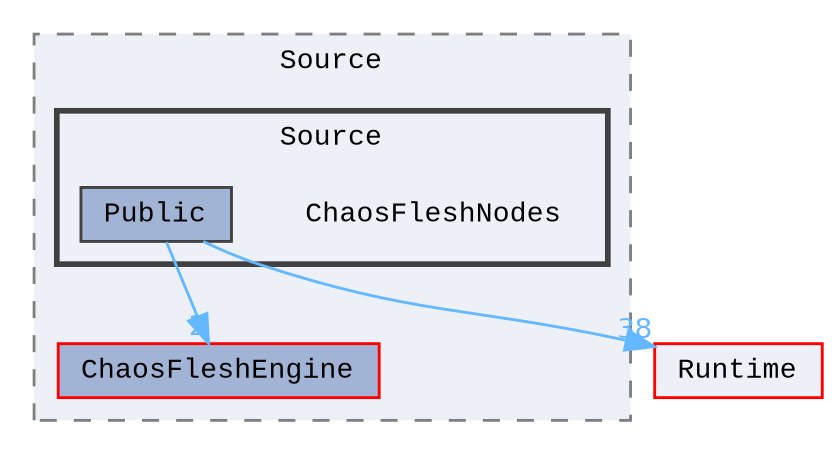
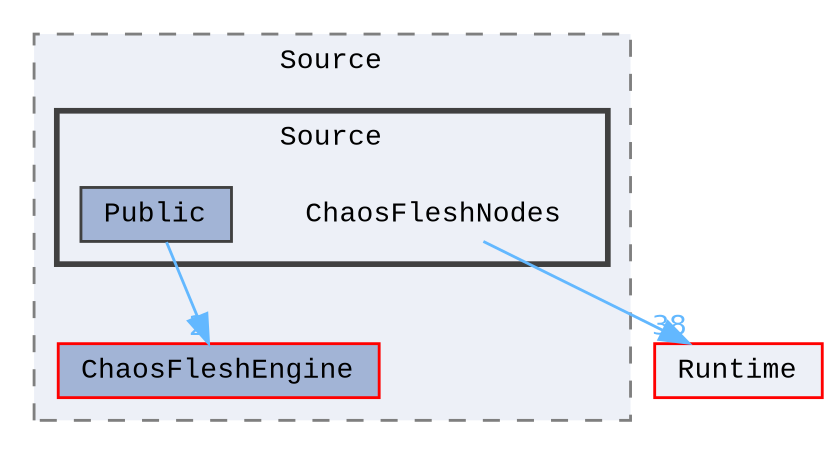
(411, 303) -> (573, 286)
